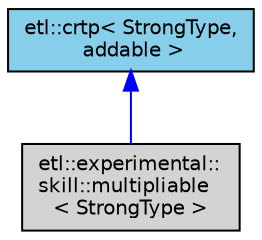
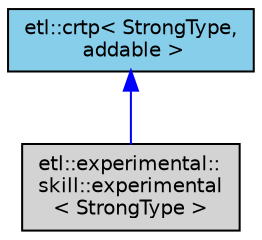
(131, 187) -> (131, 187)
